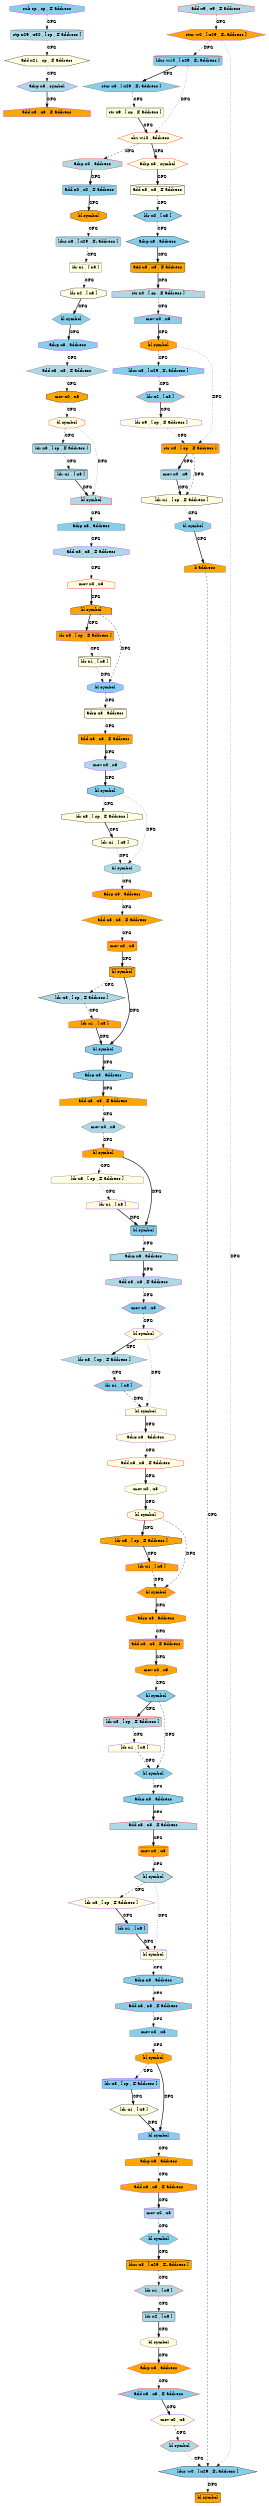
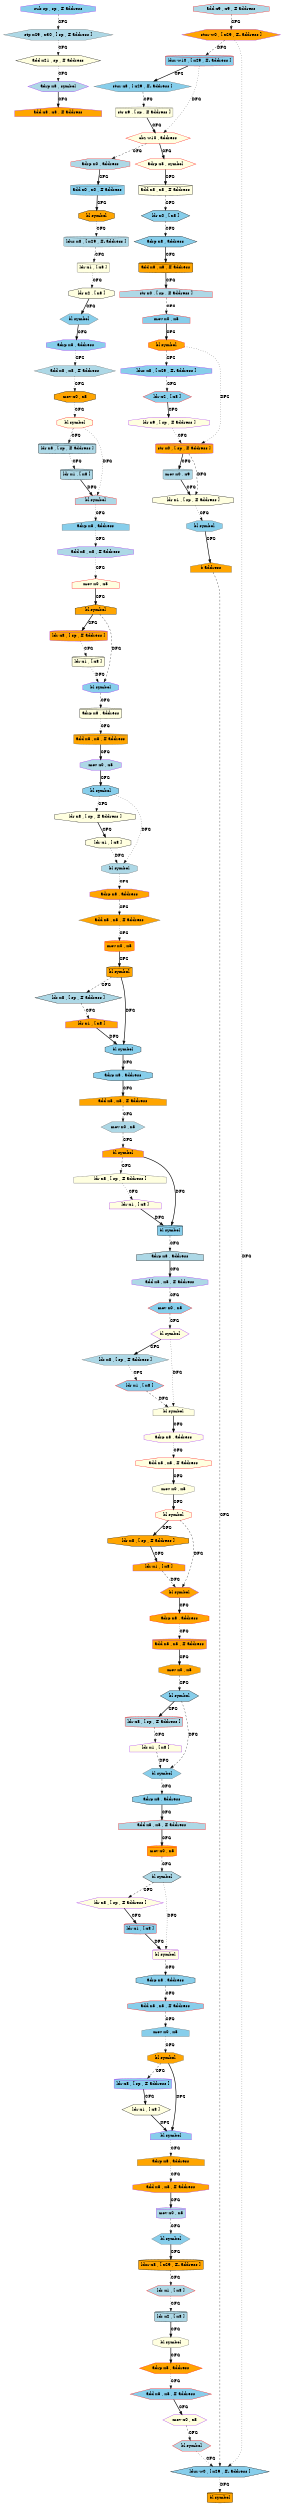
(47, 35) -> (58, 35)
